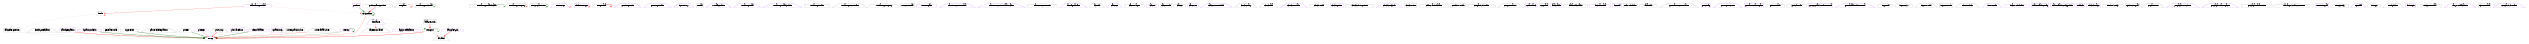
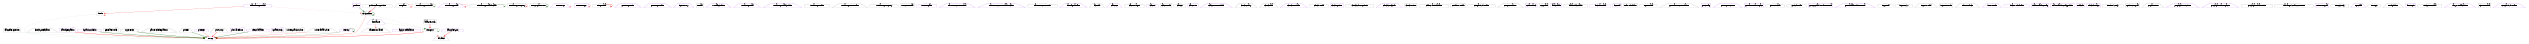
none -> (452, 6)
(581, 6) -> (581, 6)
(1648, 6) -> (1648, 6)
